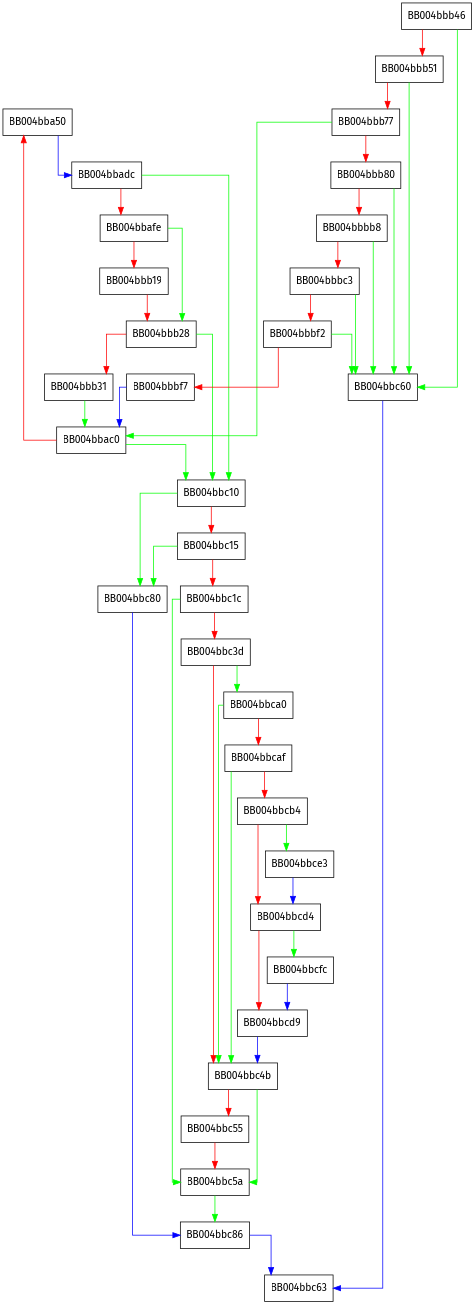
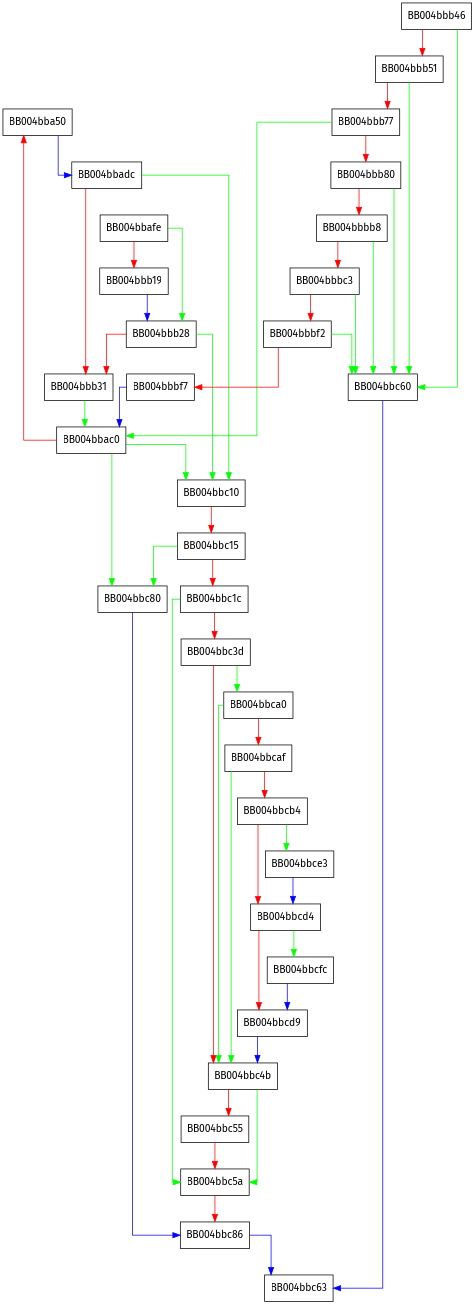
(121, 198) -> (86, 278)
(147, 304) -> (147, 304)
(140, 517) -> (112, 516)
(215, 1205) -> (215, 1205)
